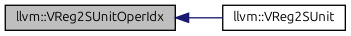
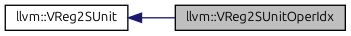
(206, 18) -> (158, 18)
